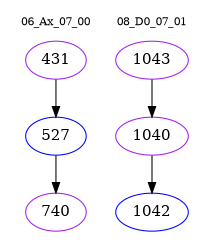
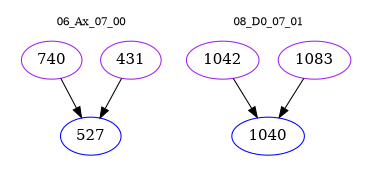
(152, 60) -> (315, 60)
(152, 136) -> (268, 136)
(56, 169) -> (69, 93)
(152, 169) -> (242, 93)
(152, 212) -> (223, 60)
